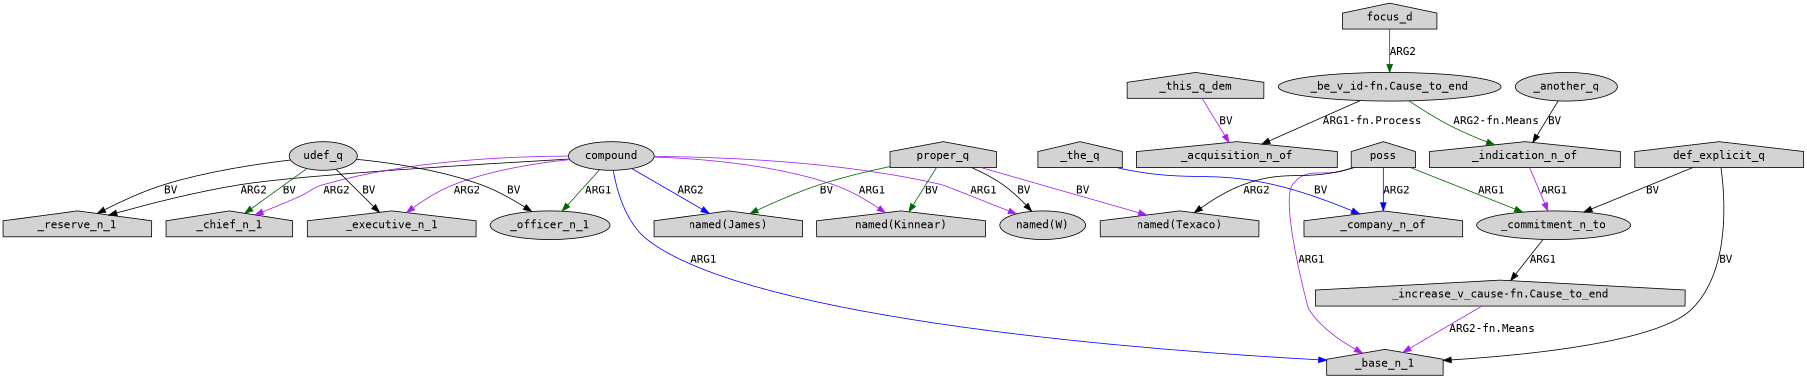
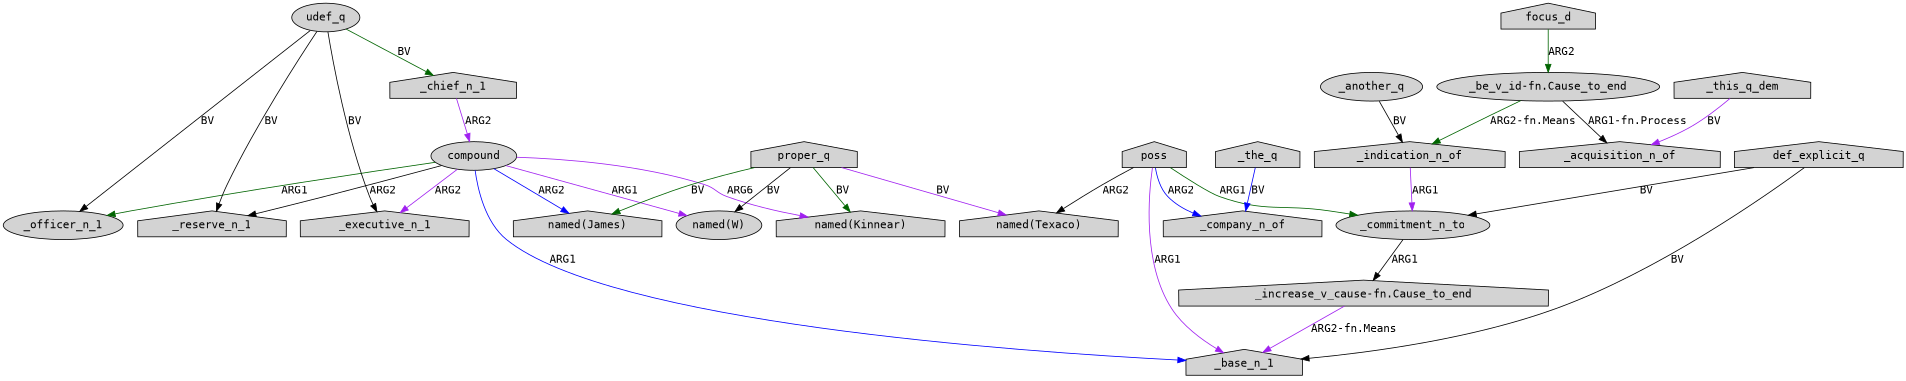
(474, 160) -> (462, 116)
(872, 191) -> (740, 191)
